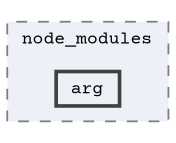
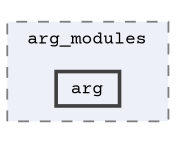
(88, 39) -> (88, 39)
